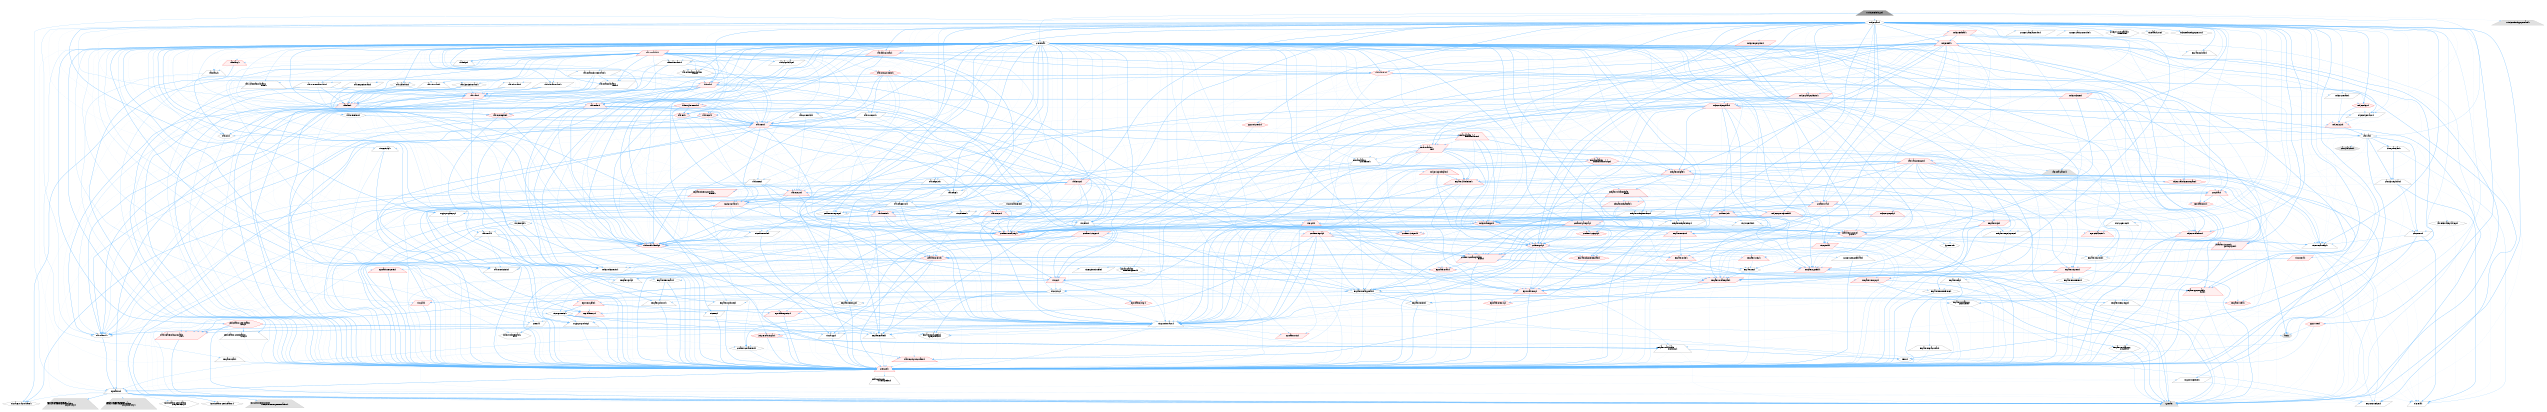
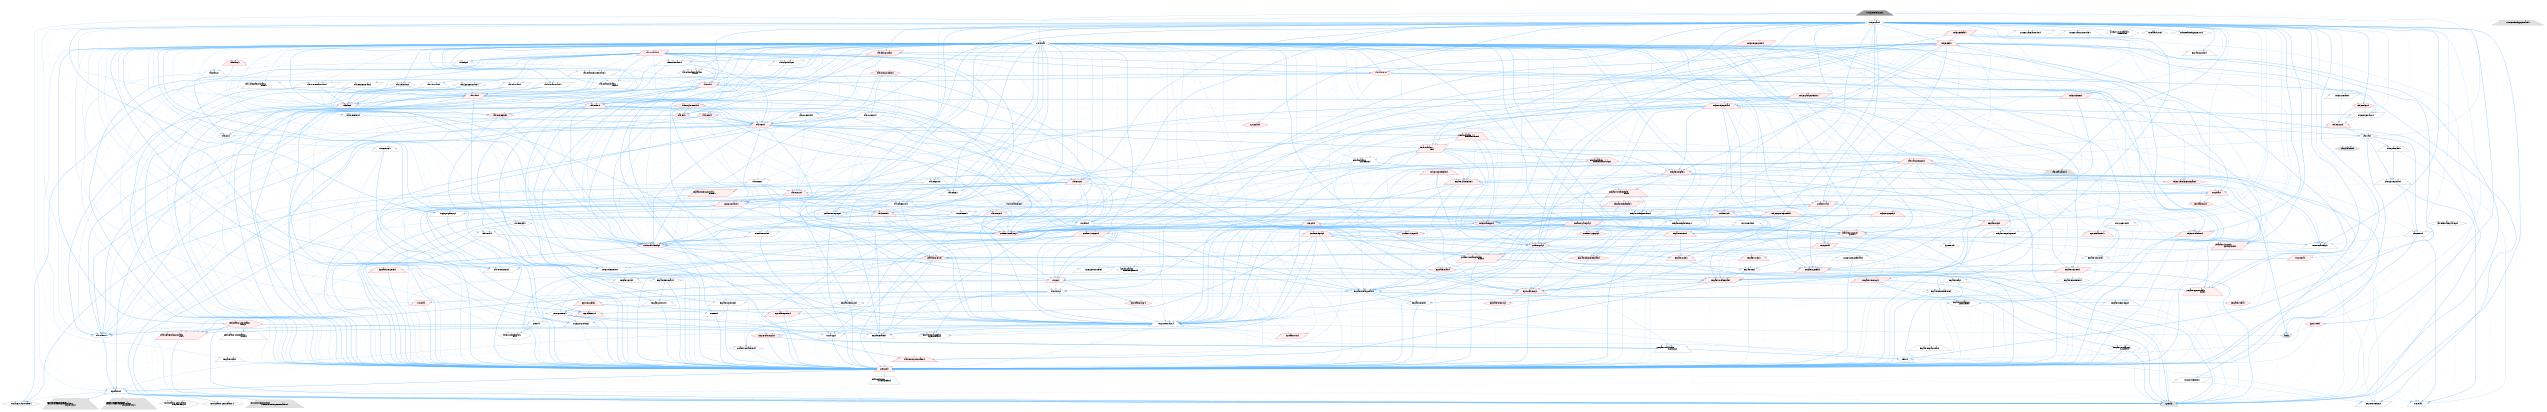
(74, 59) -> none
(1255, 125) -> (1255, 125)
